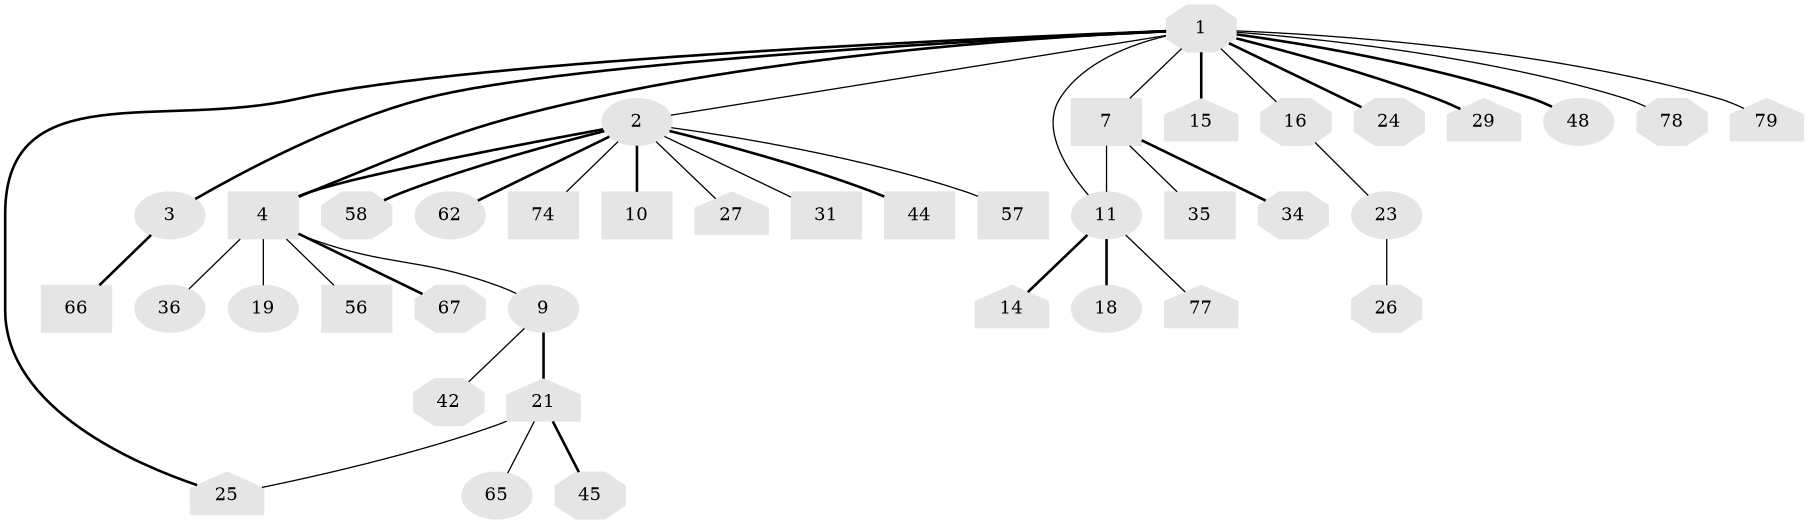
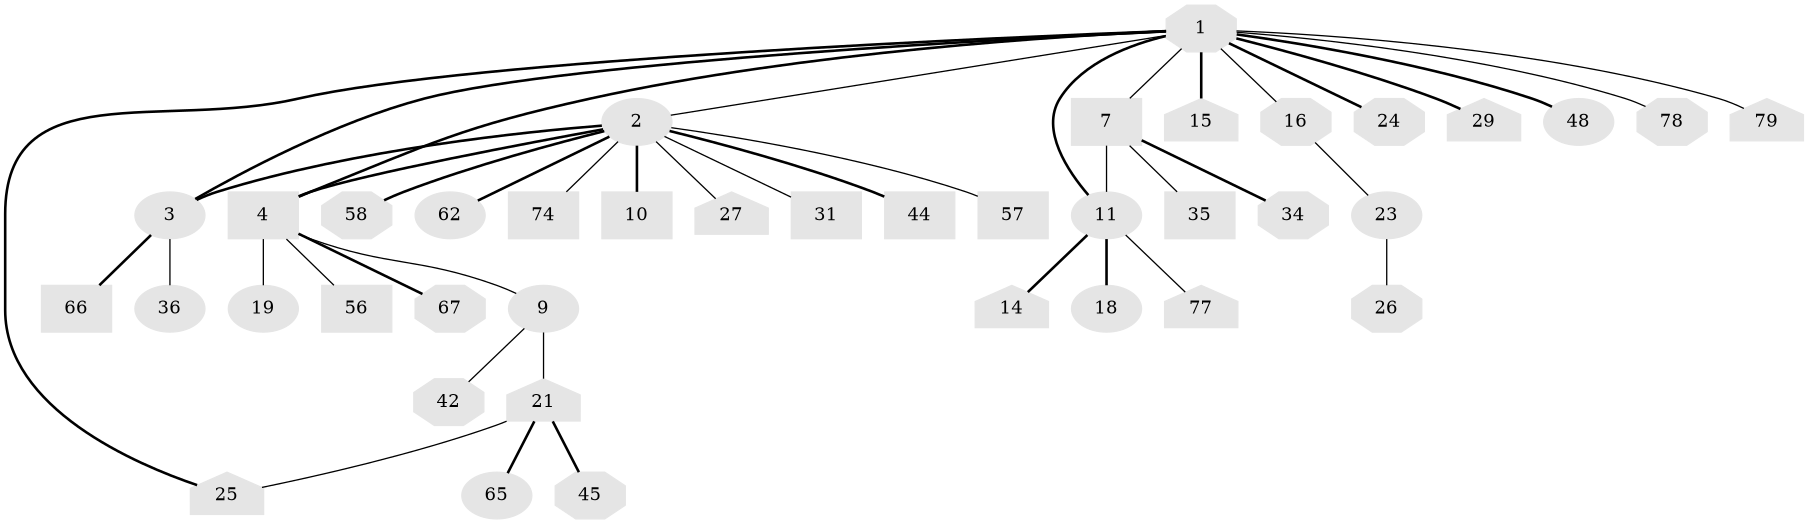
(1065, 91) -> (1065, 91)
none -> (387, 152)
(215, 264) -> (170, 262)
(544, 356) -> (544, 356)
(521, 447) -> (521, 447)
